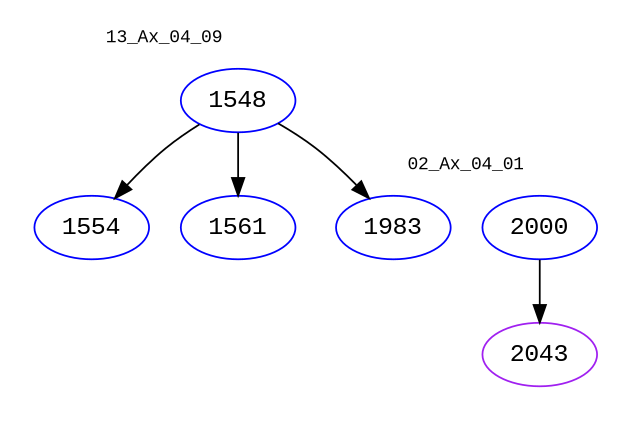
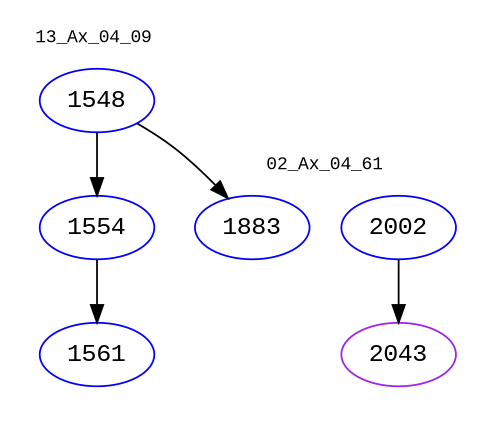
(238, 155) -> (97, 282)
(467, 165) -> (325, 165)
(393, 228) -> (252, 228)
(540, 228) -> (399, 228)
